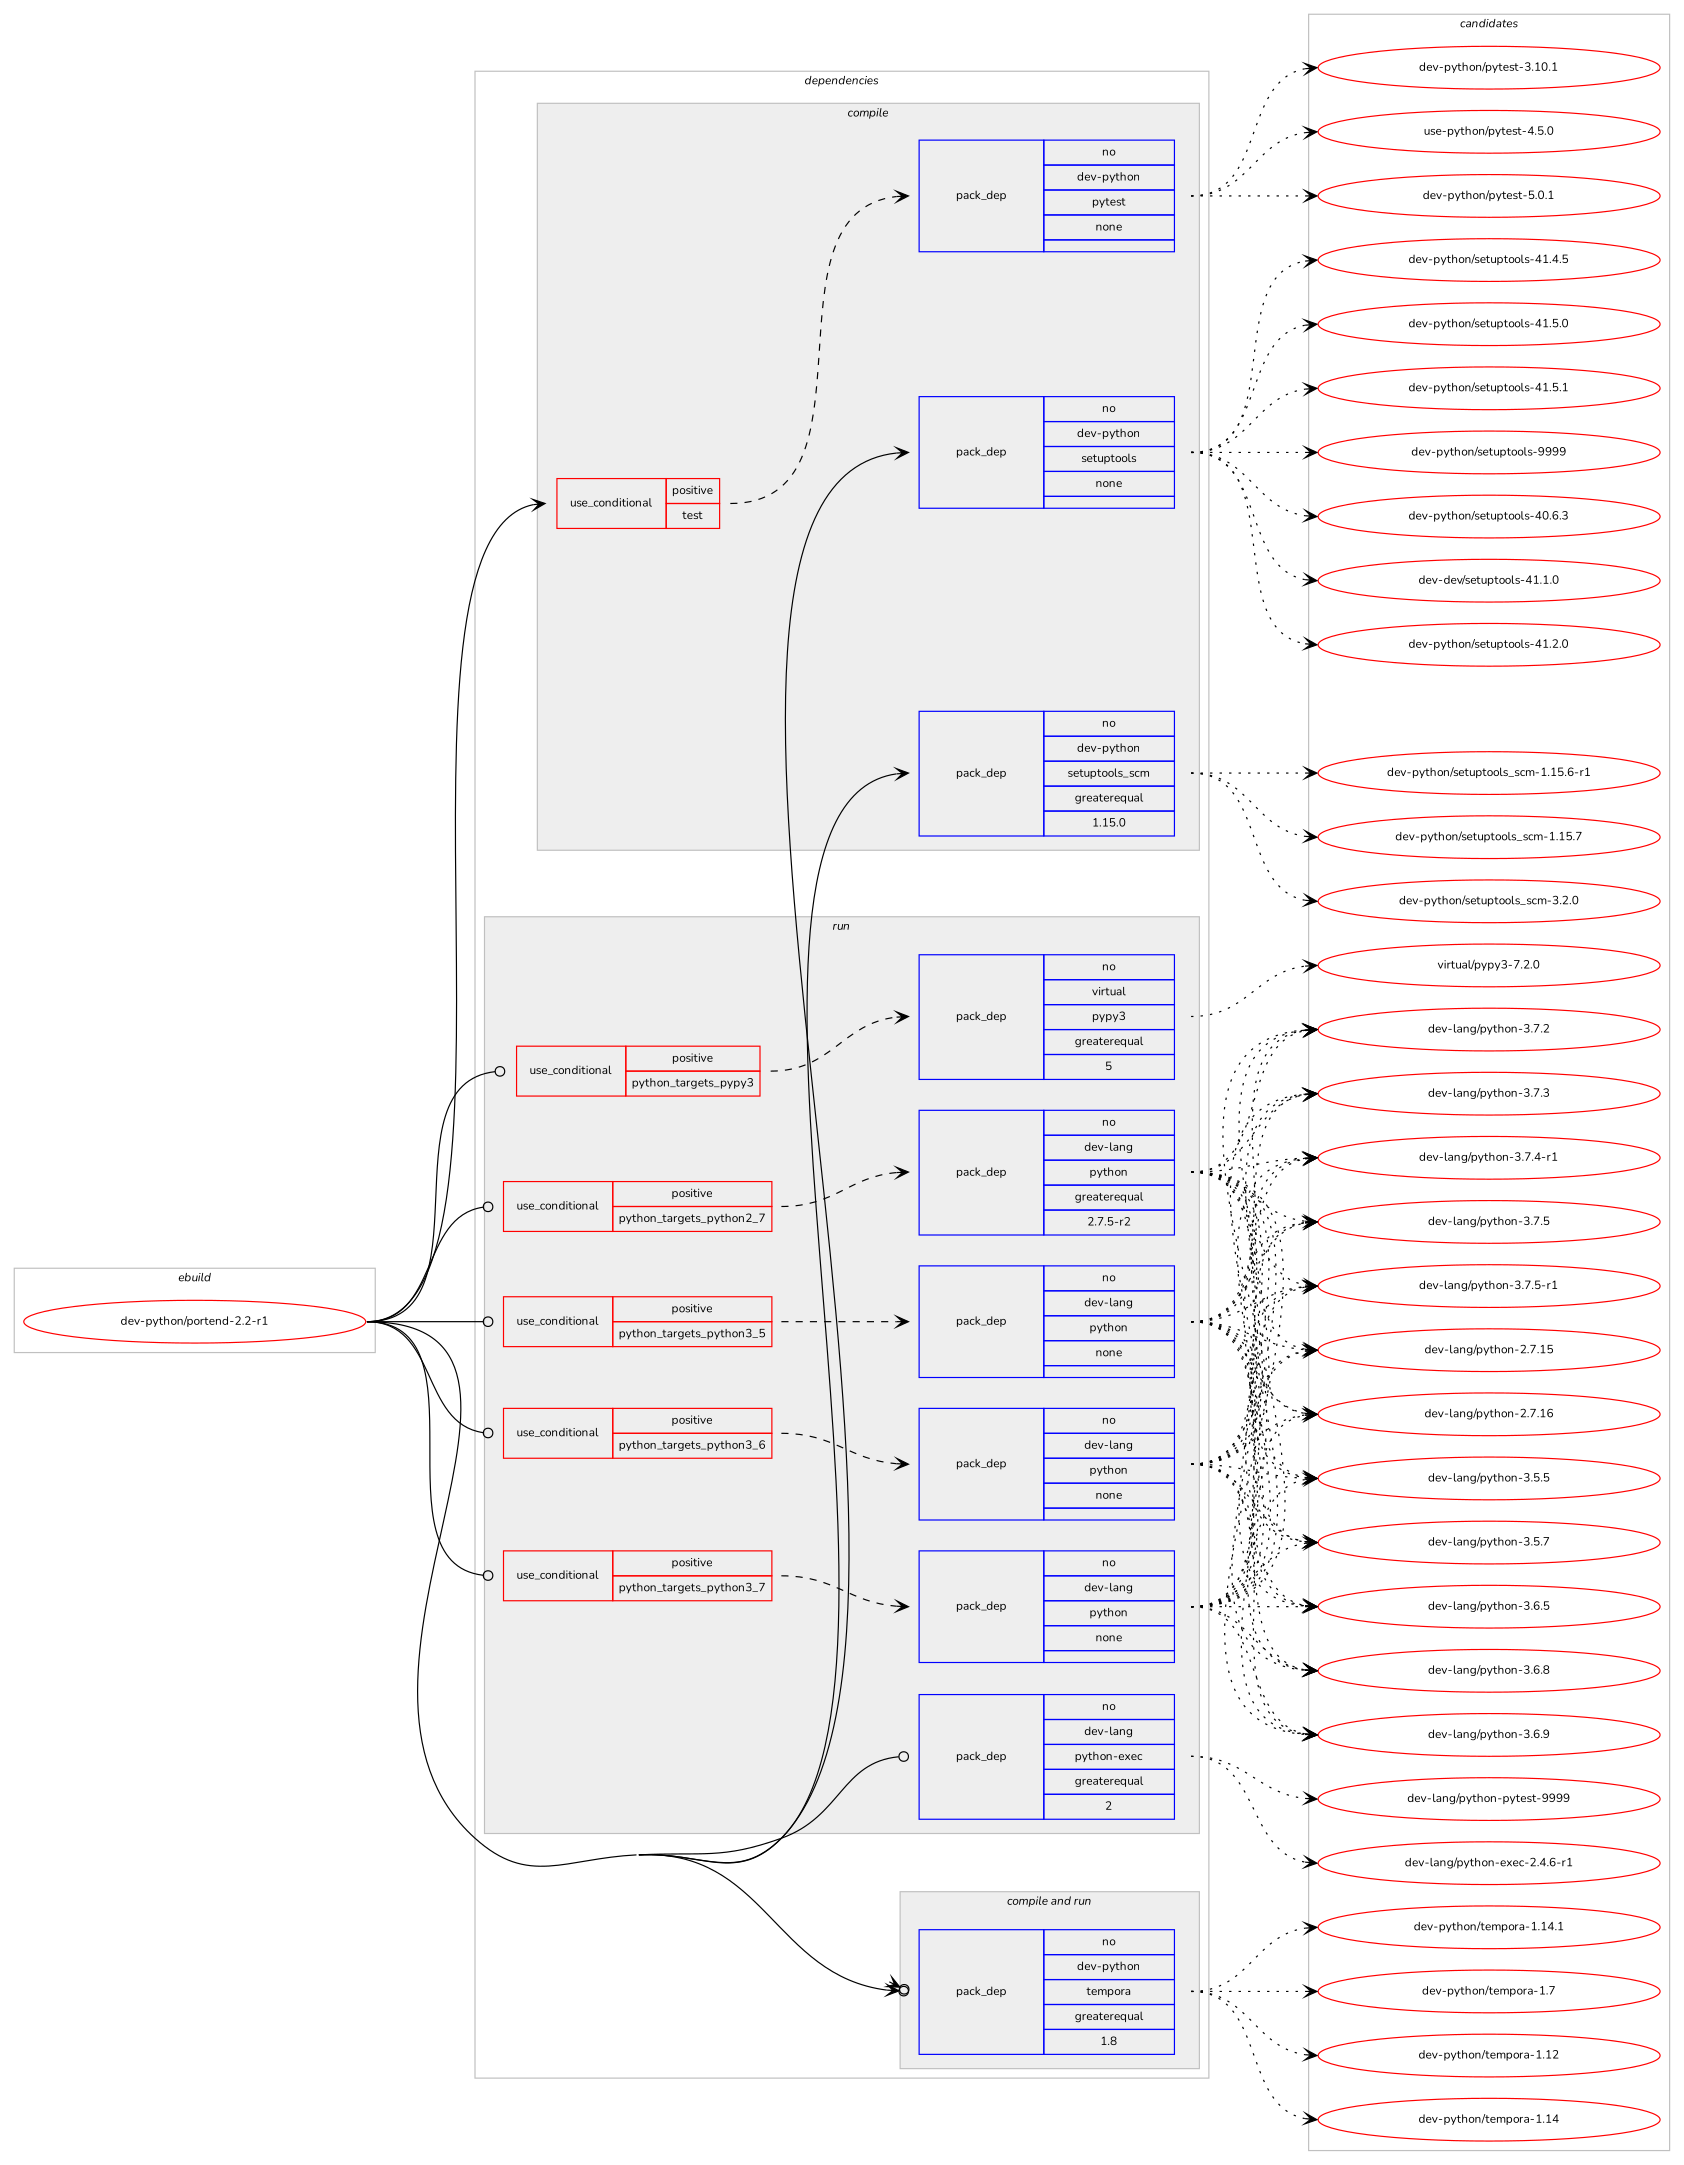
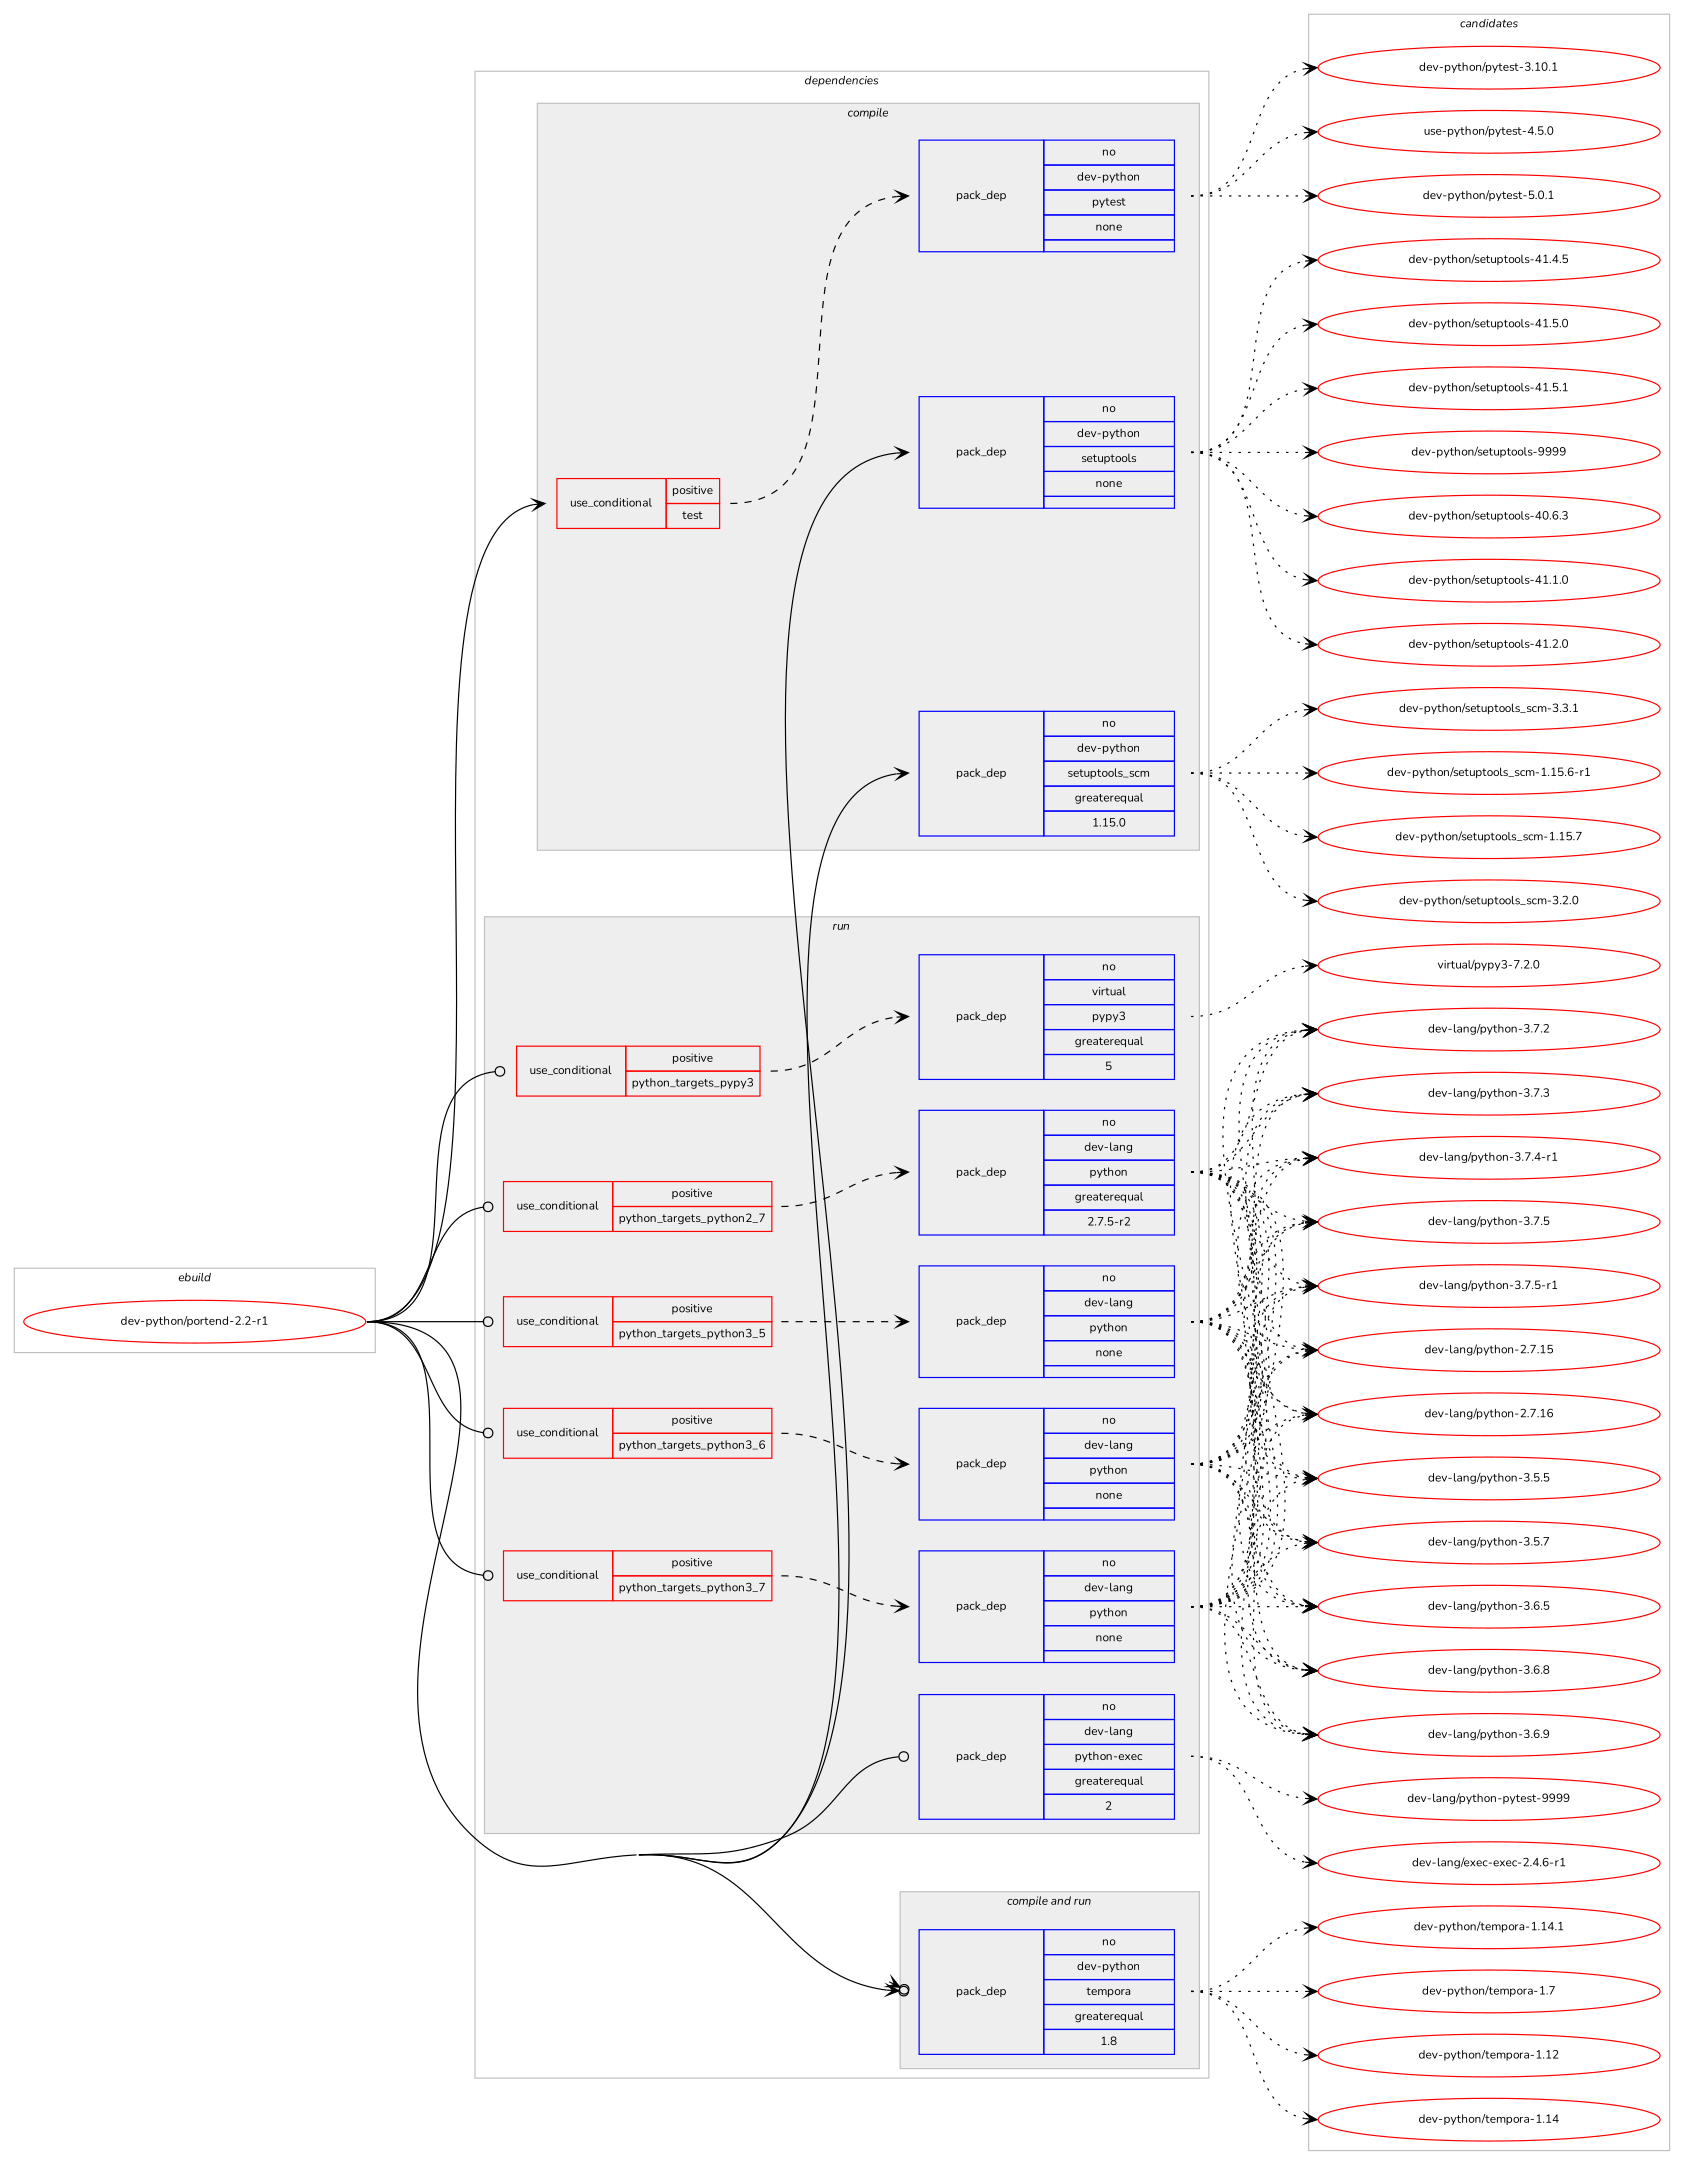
(1489, 581) -> (1489, 581)
none -> (1489, 709)
(1489, 1863) -> (1489, 1863)
